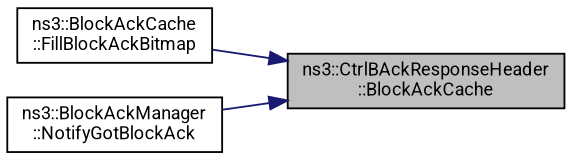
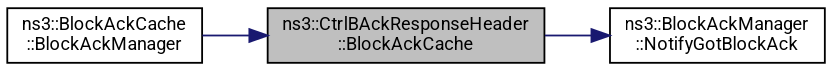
(115, 36) -> (105, 36)
(246, 106) -> (568, 36)
